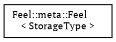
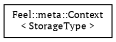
(58, 21) -> (58, 21)
